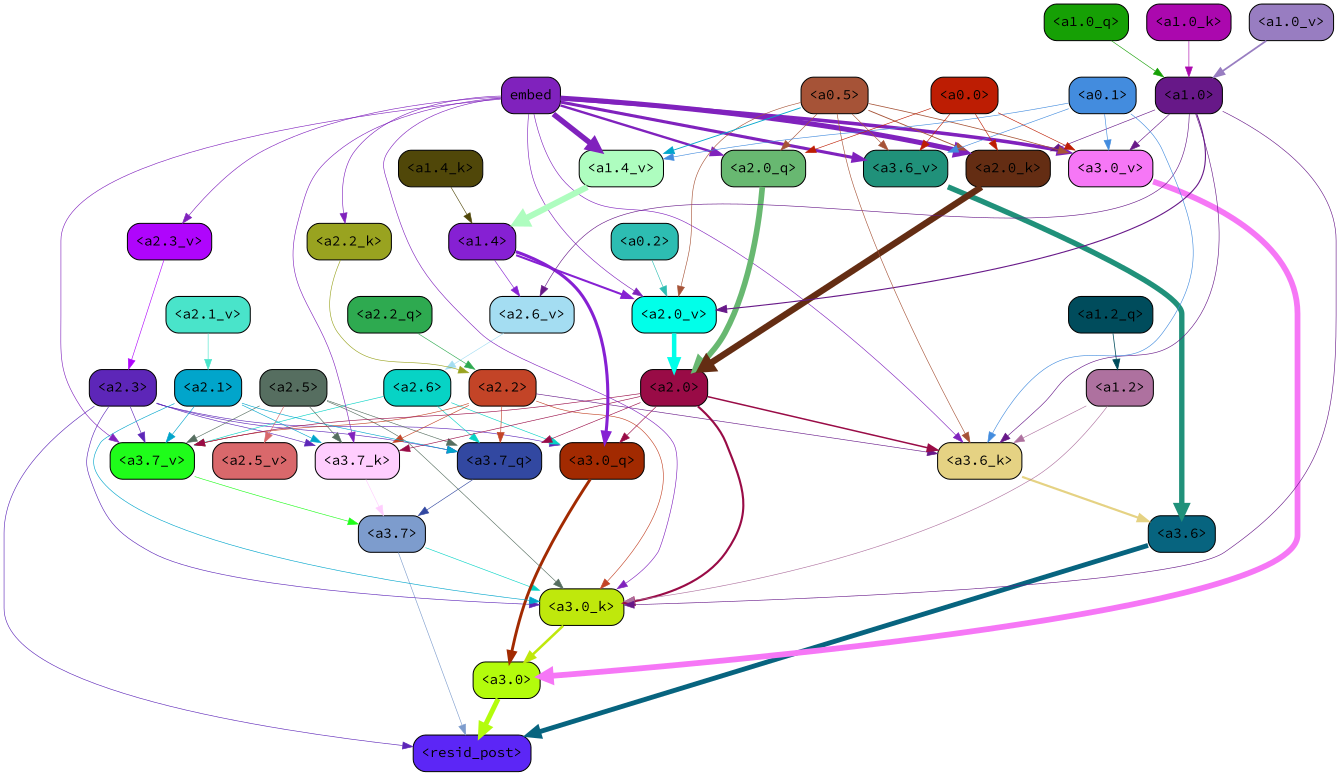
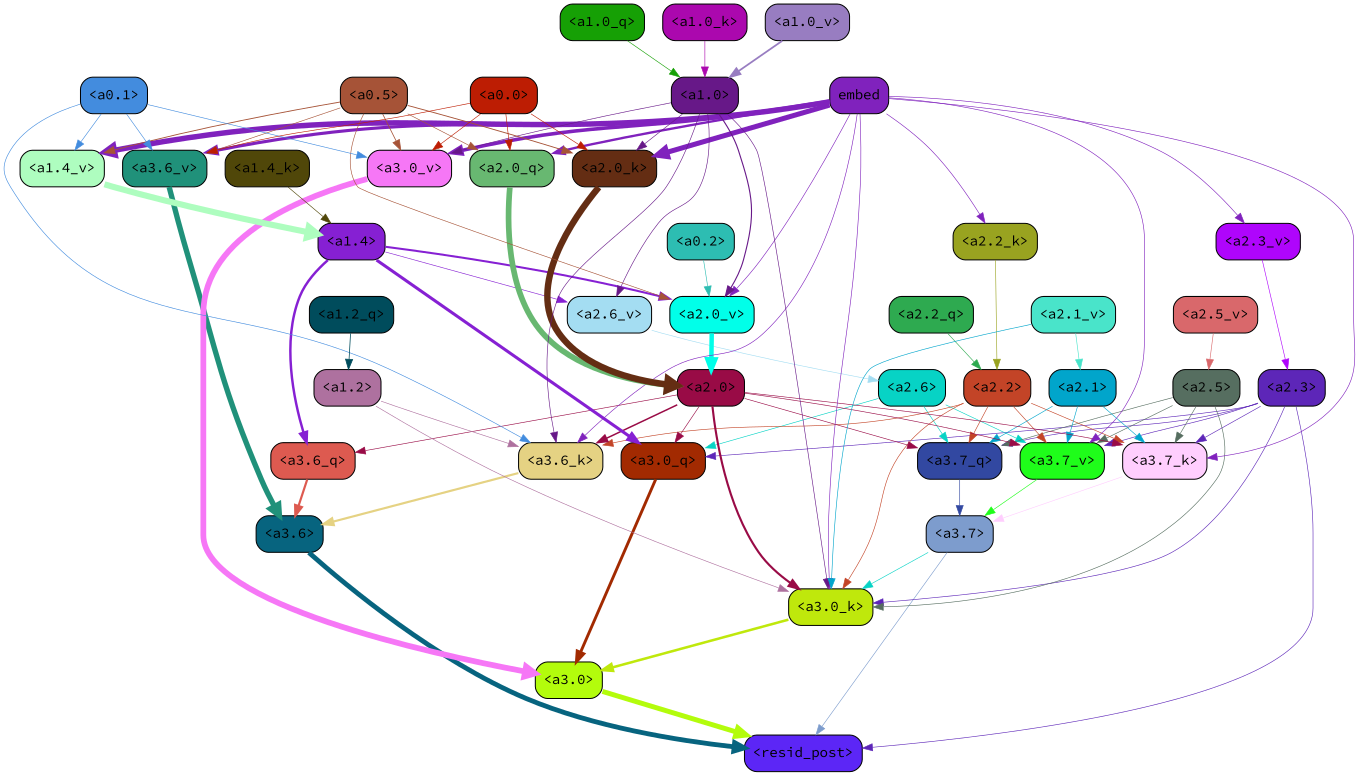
(712, 137) -> (244, 120)
(889, 278) -> none
(277, 420) -> (1212, 346)
(732, 423) -> (815, 426)
none -> (313, 461)
(247, 549) -> (858, 390)
